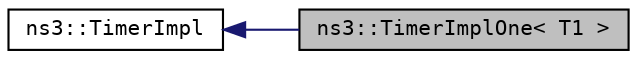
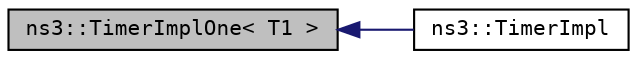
(272, 30) -> (387, 30)
